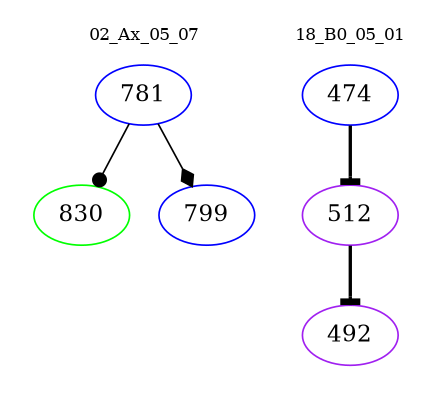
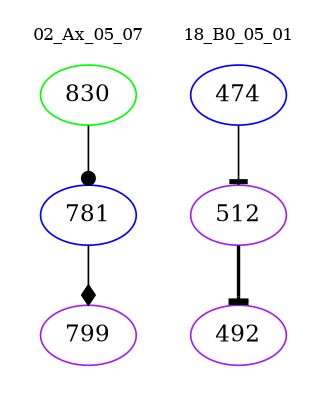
(116, 149) -> (88, 149)
(350, 151) -> (239, 151)
(207, 215) -> (88, 335)
